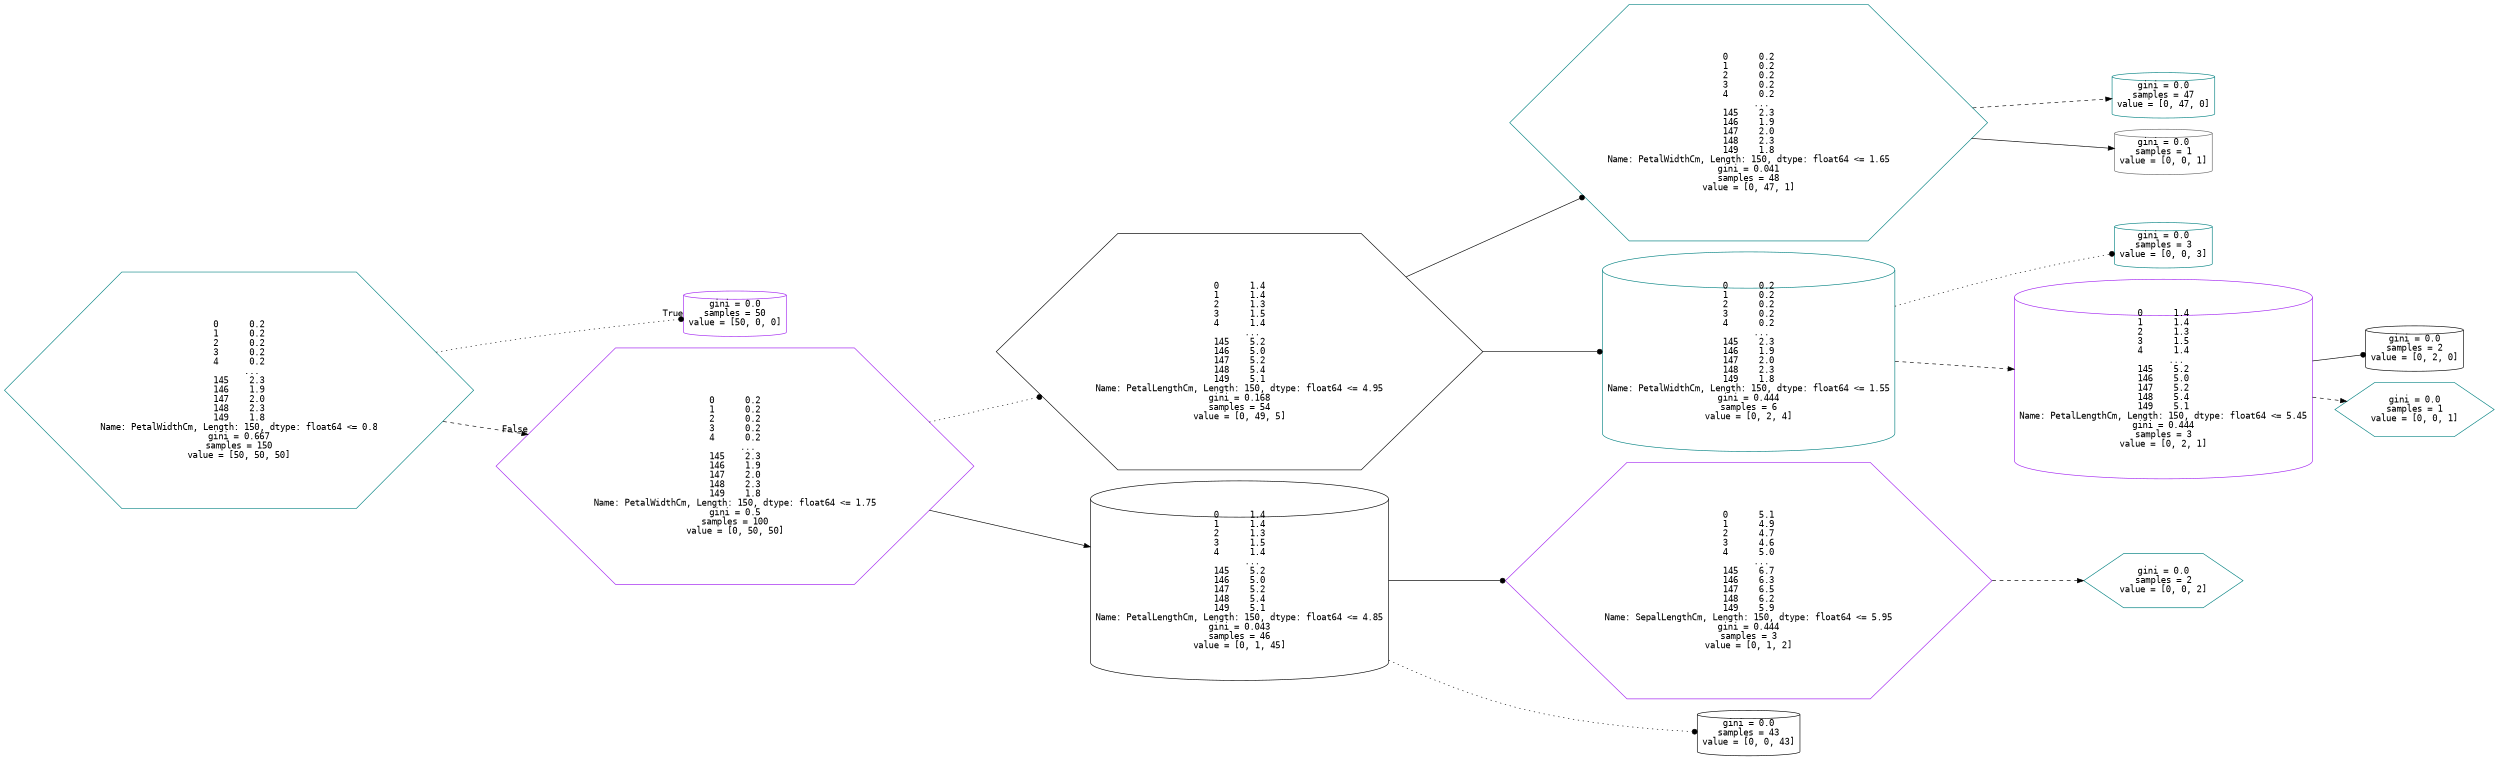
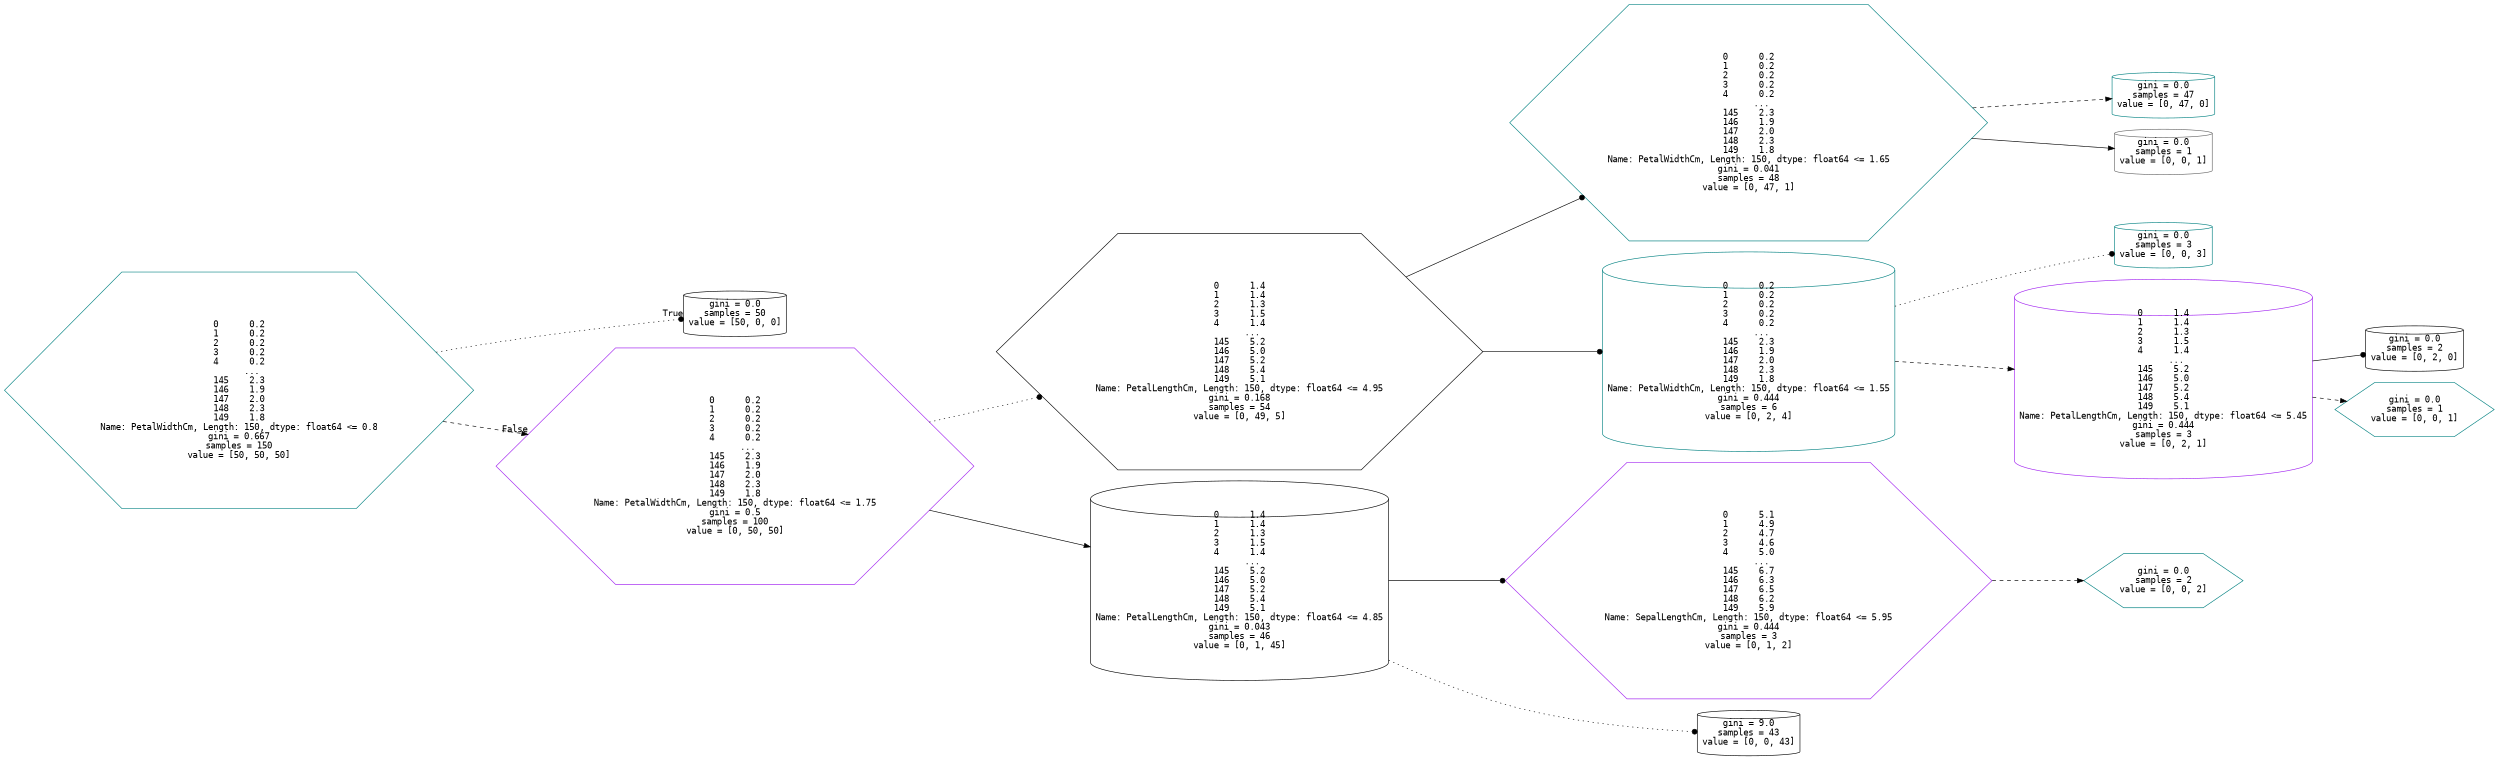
(735, 314) -> (735, 314)
(1749, 733) -> (1749, 733)
